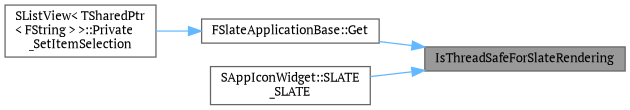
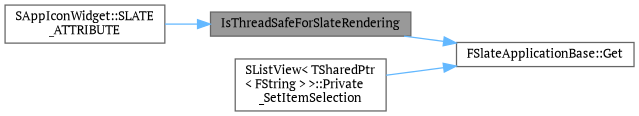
(396, 44) -> (424, 39)
(290, 86) -> (85, 24)
